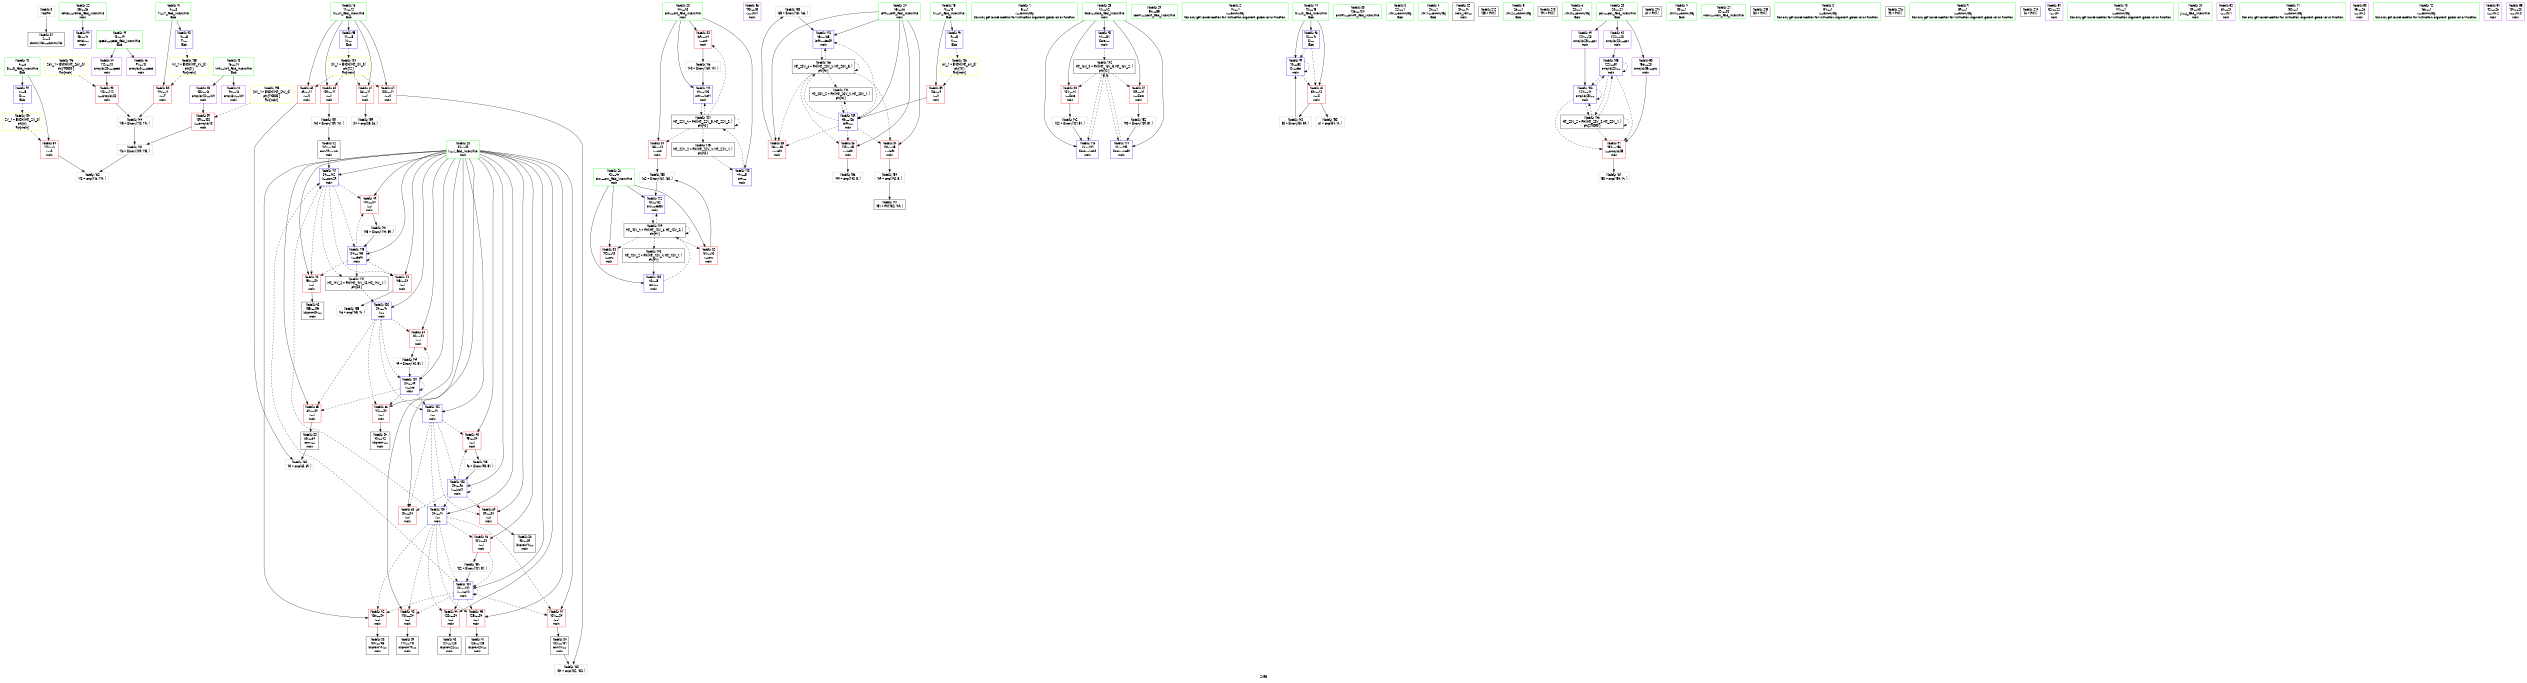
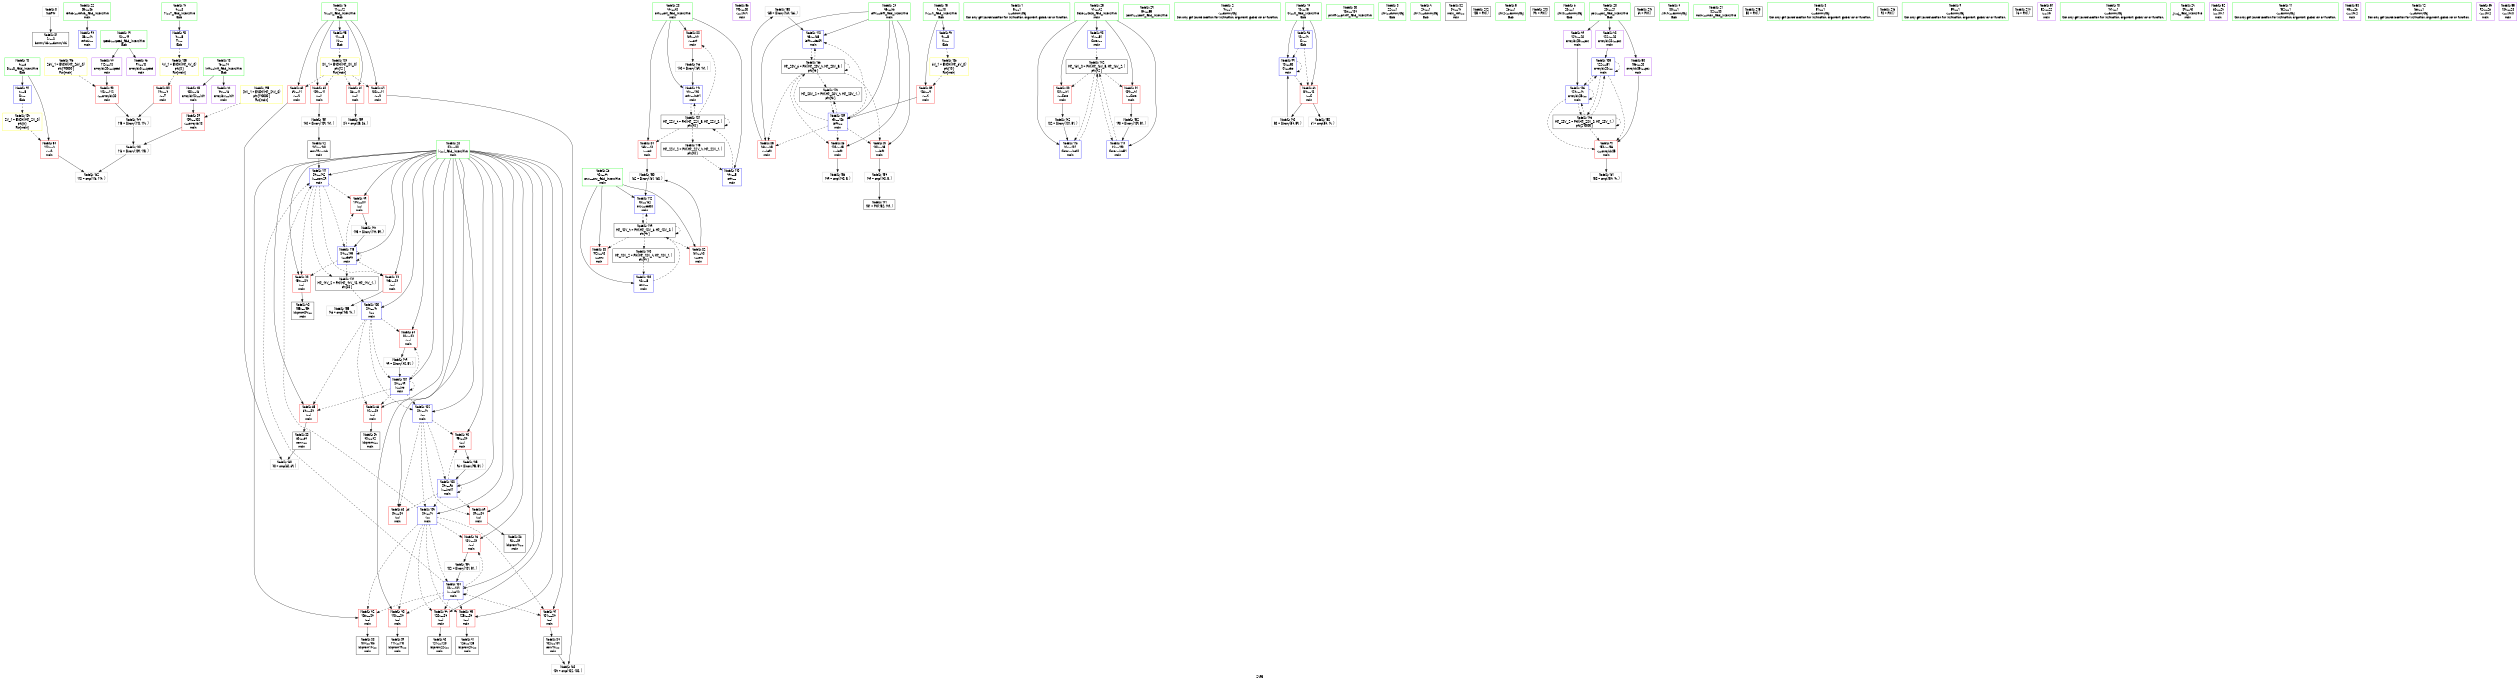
(168, 52) -> none
(491, 572) -> (480, 574)
